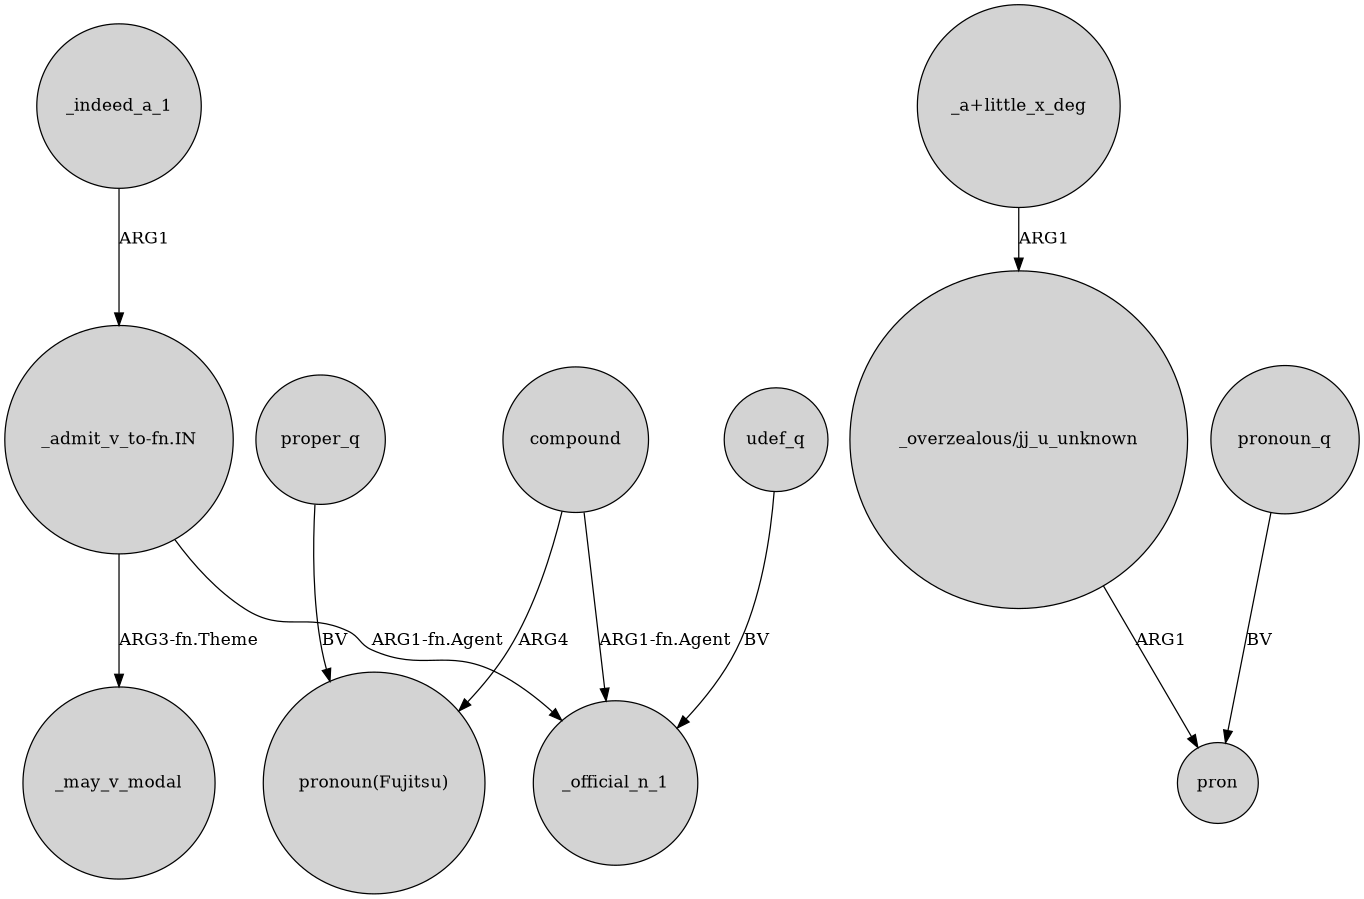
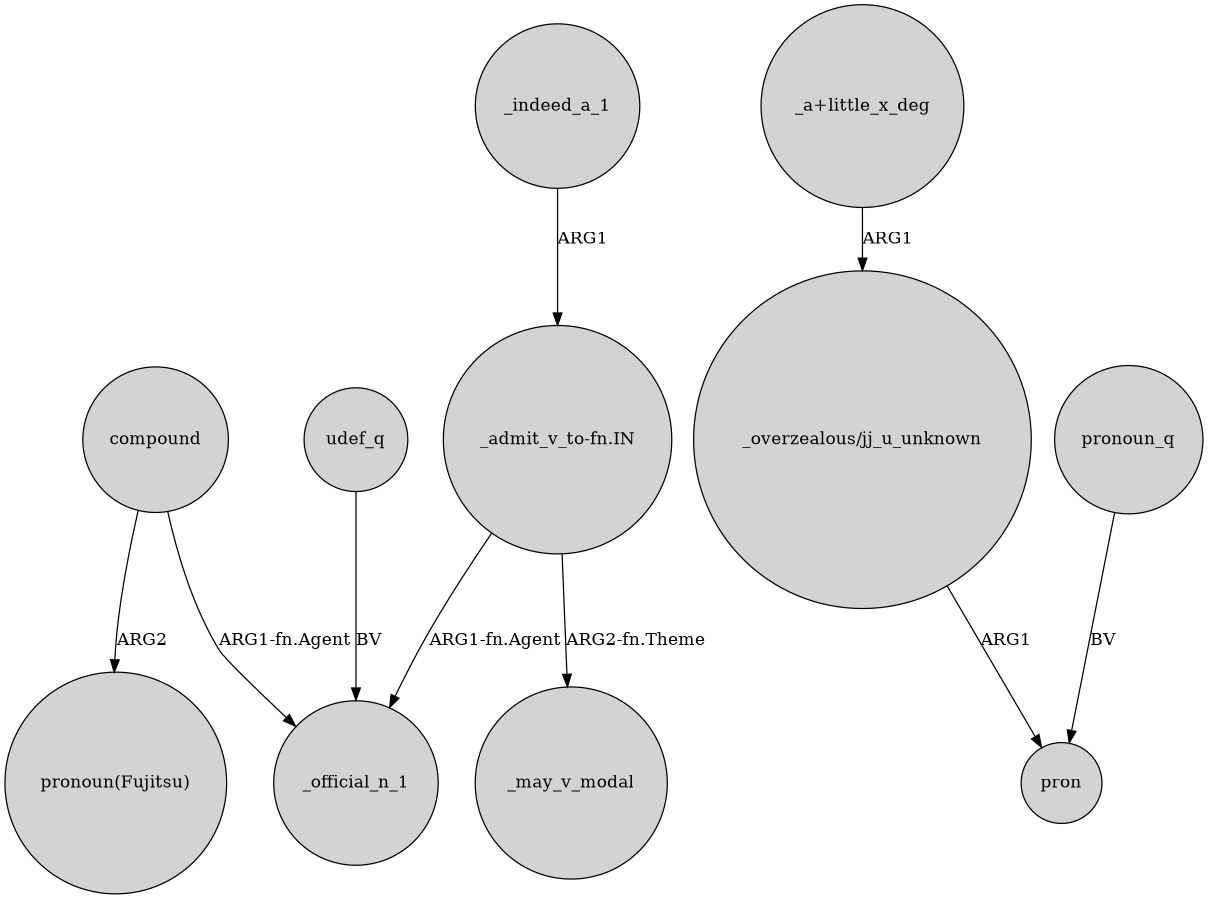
(321, 440) -> none
(189, 640) -> (636, 640)
(544, 640) -> (143, 640)
